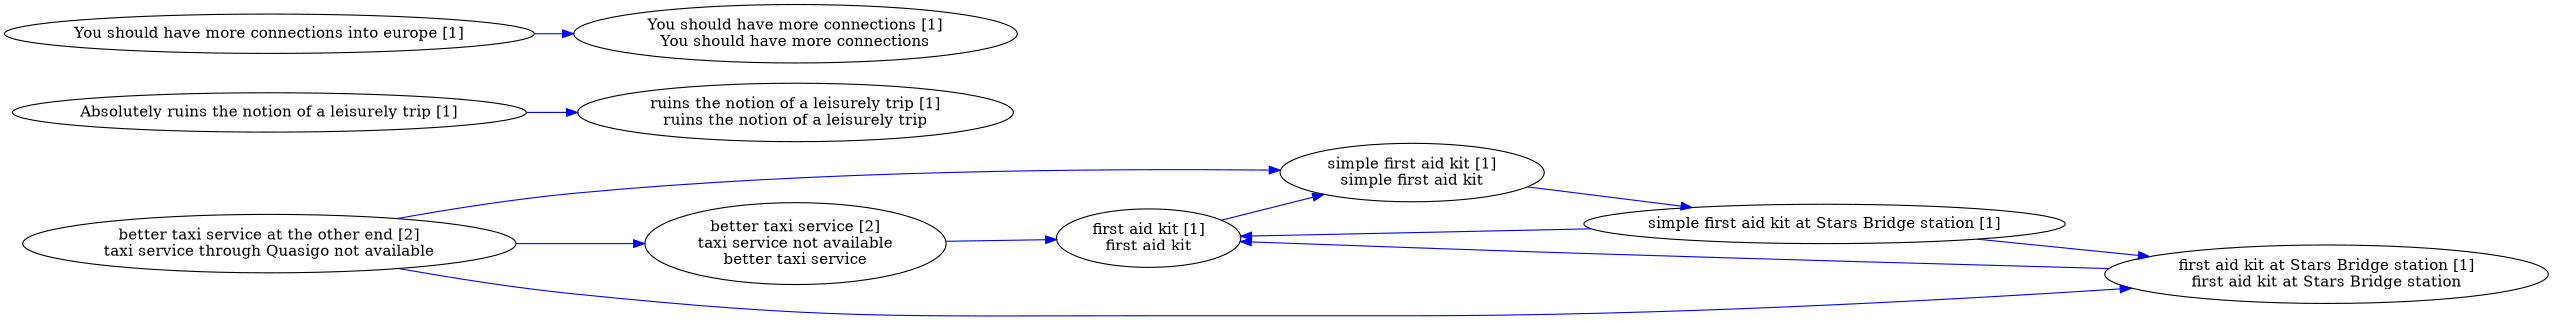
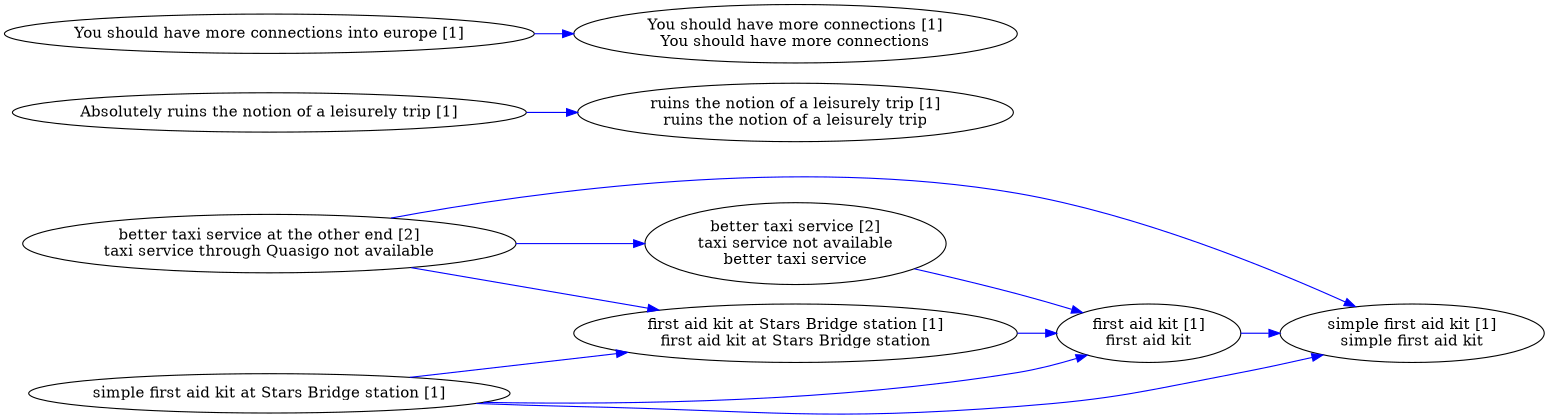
(1605, 197) -> (896, 413)
